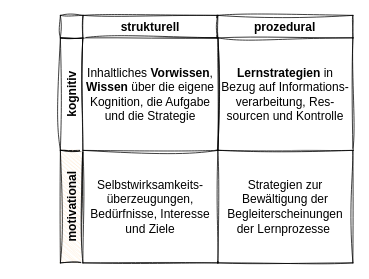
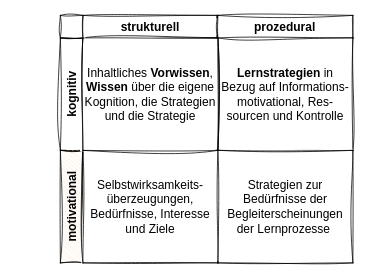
(150, 94) -> (150, 94)
(285, 94) -> (285, 94)
(285, 207) -> (285, 207)
